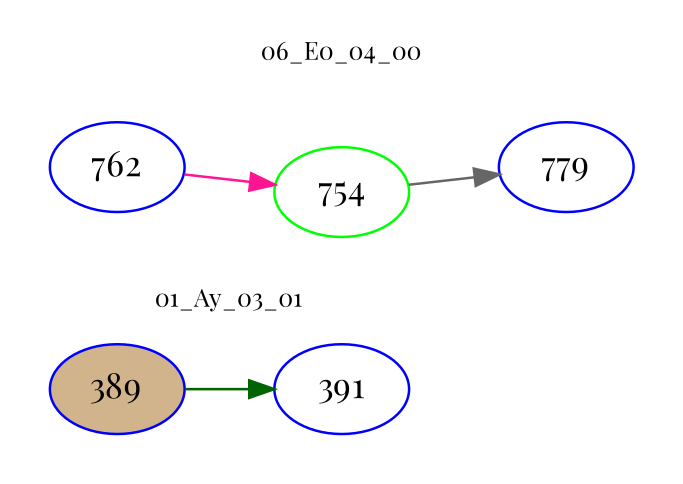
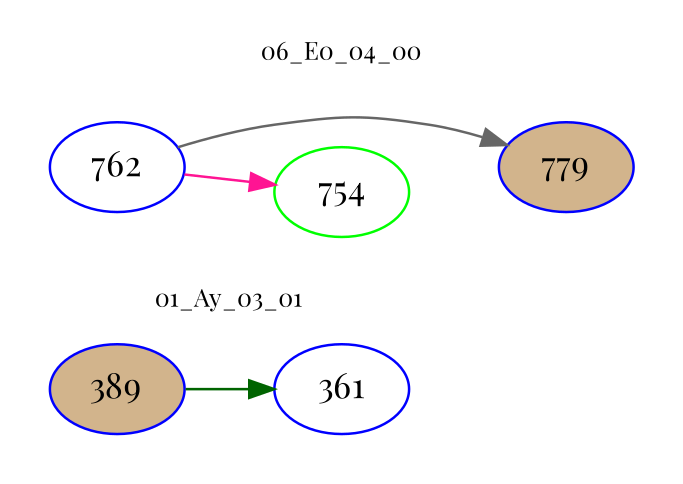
(566, 167) -> (566, 167)
(442, 181) -> (330, 118)
(342, 389) -> (342, 389)
